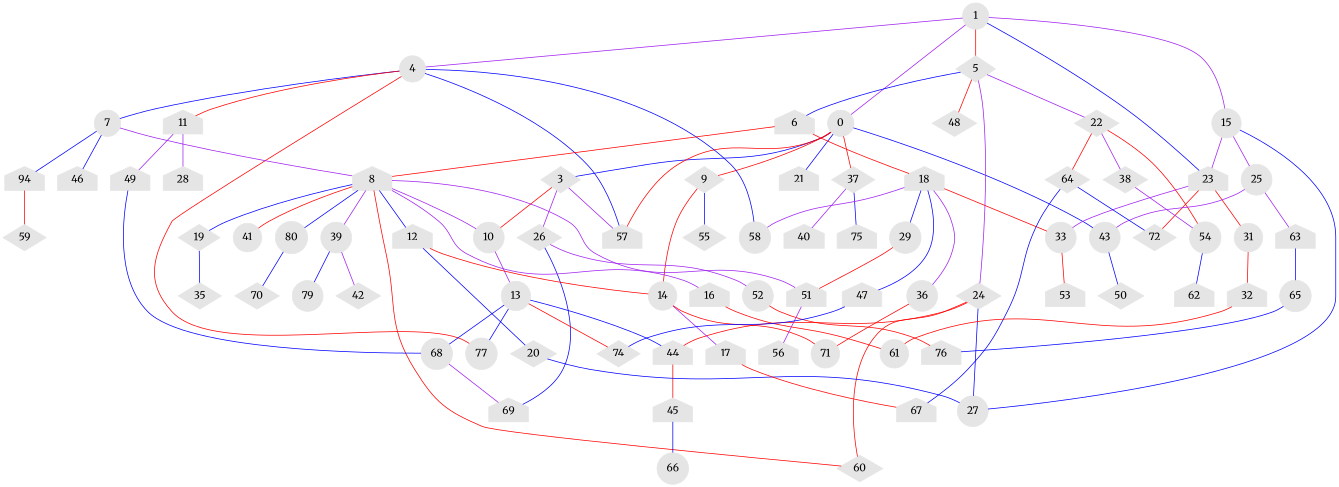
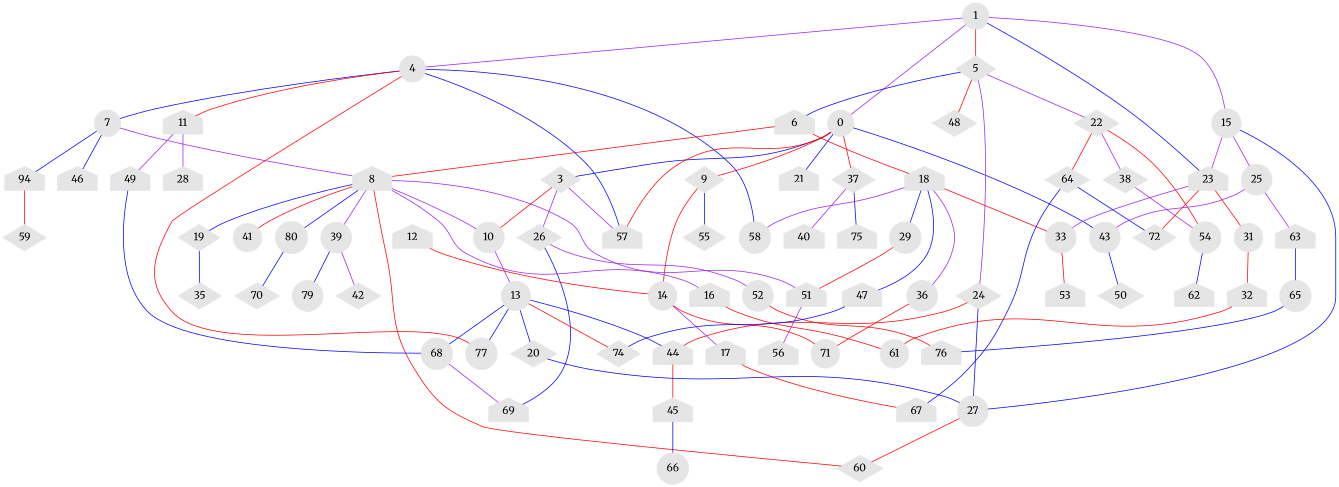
(393, 209) -> none
(474, 297) -> (525, 326)
(865, 352) -> (915, 440)
